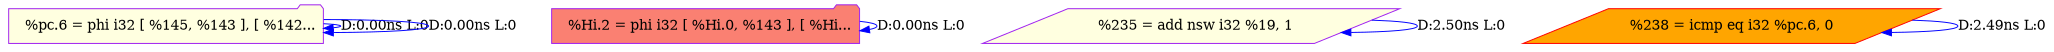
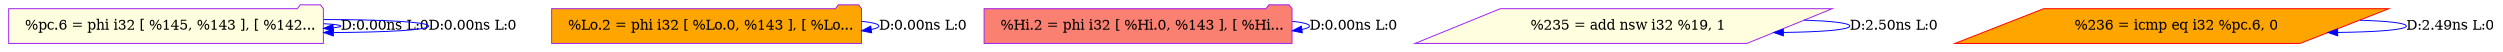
none -> (707, 26)
(1732, 26) -> (2172, 26)
